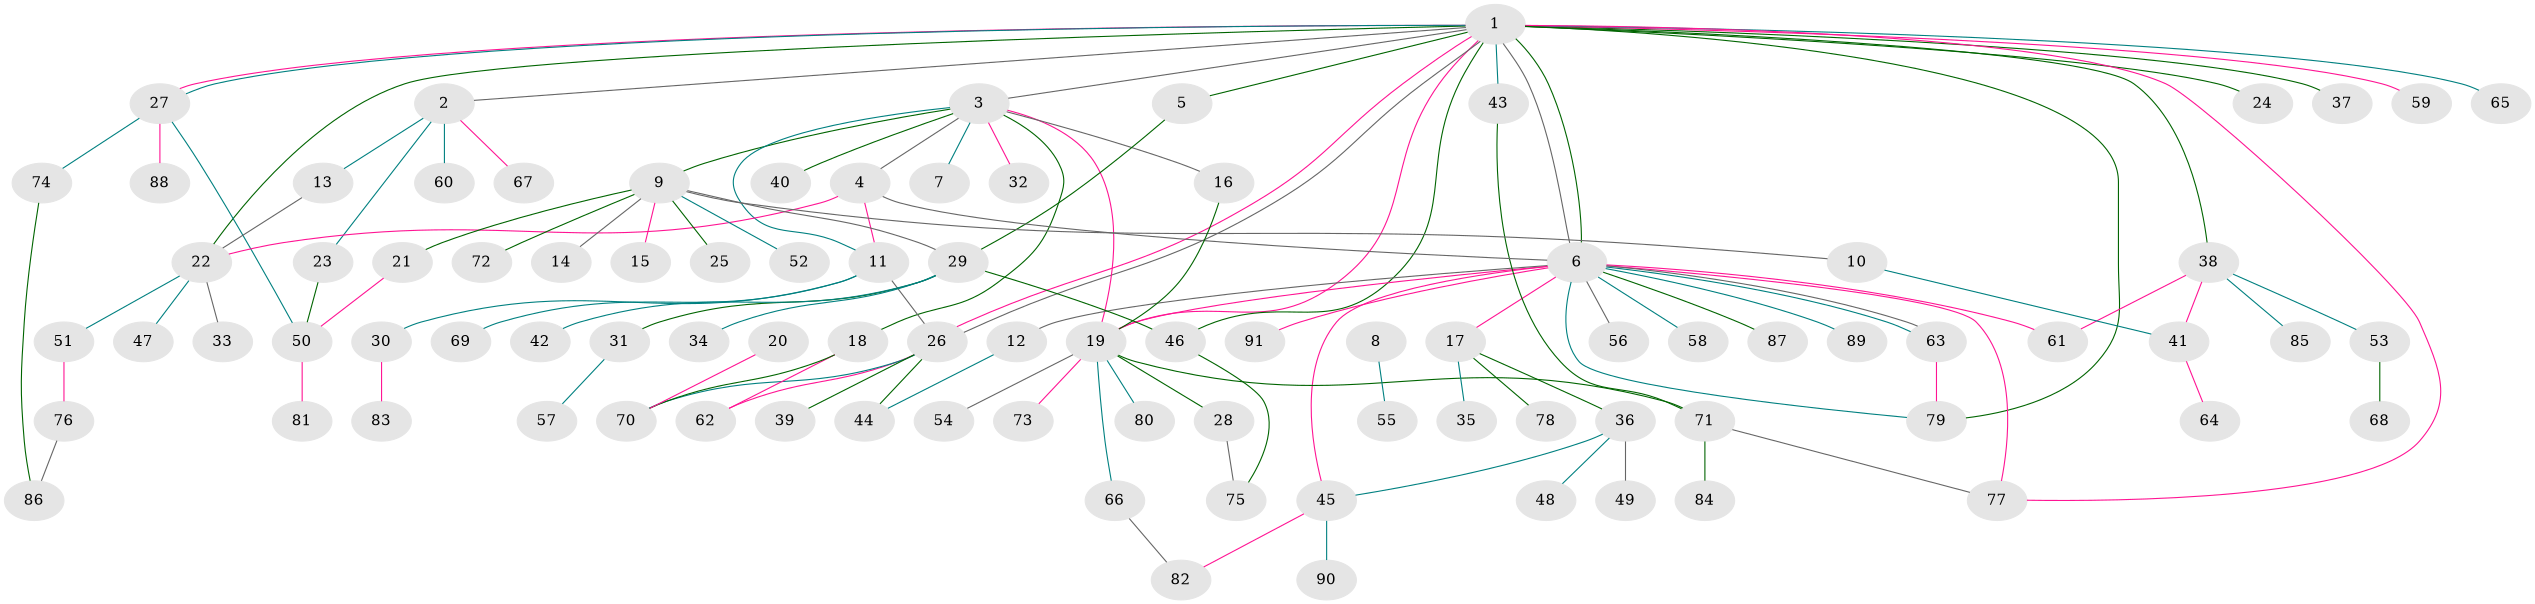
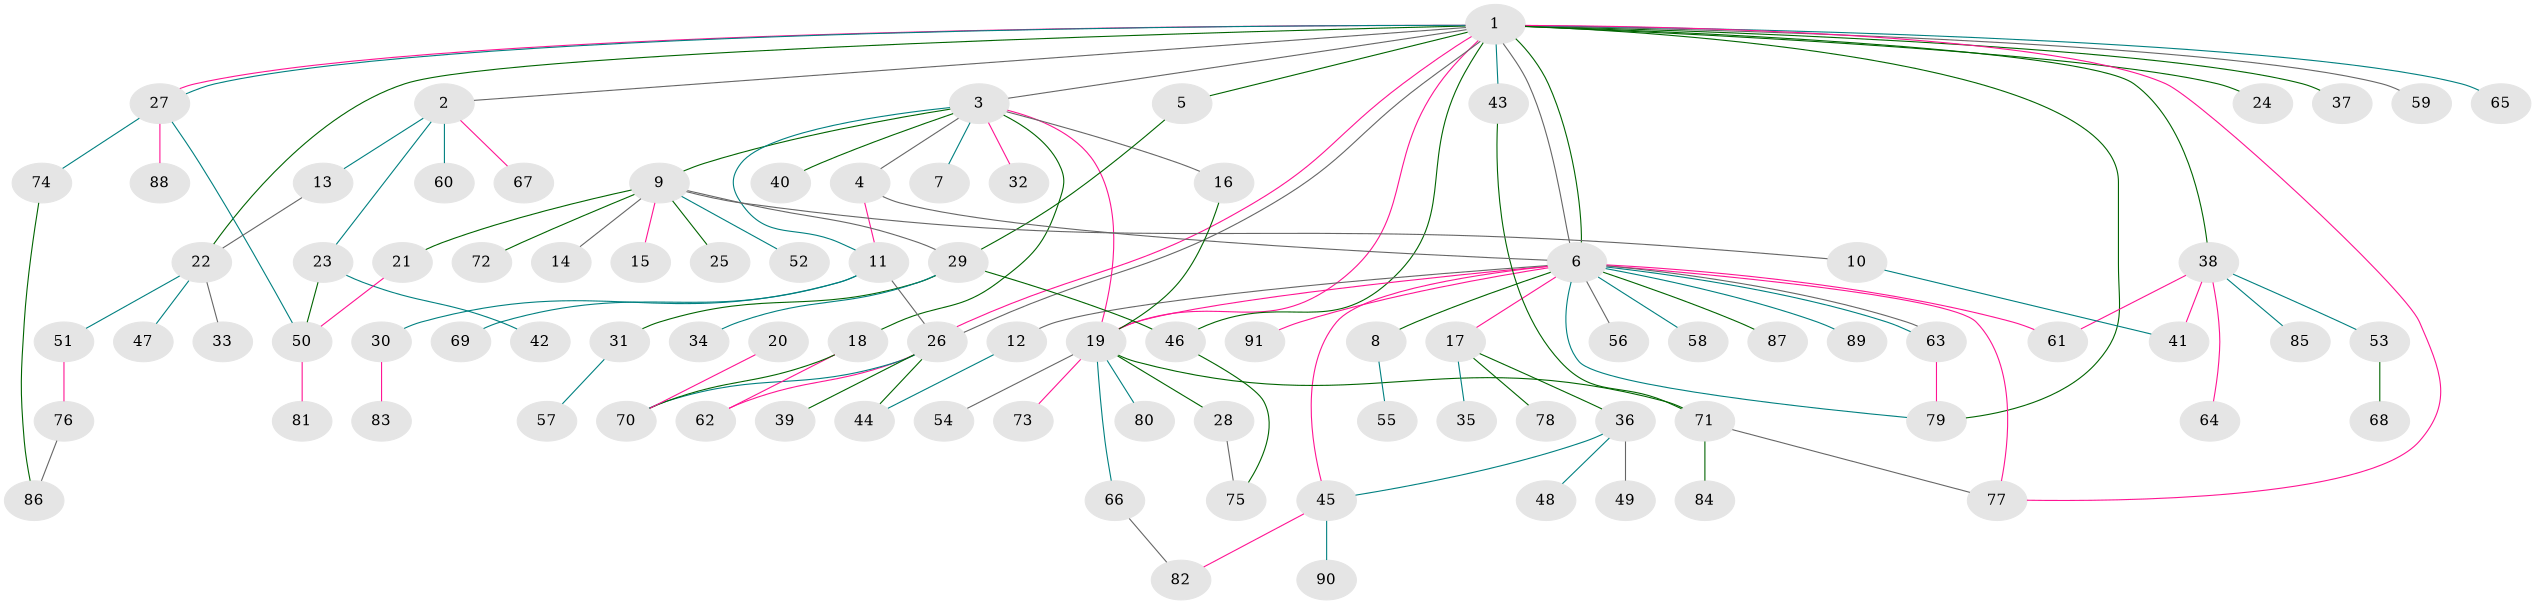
(1964, 41) -> (1964, 41)
(519, 231) -> none
none -> (1475, 299)
(749, 302) -> (432, 302)
(2195, 382) -> (2220, 342)
